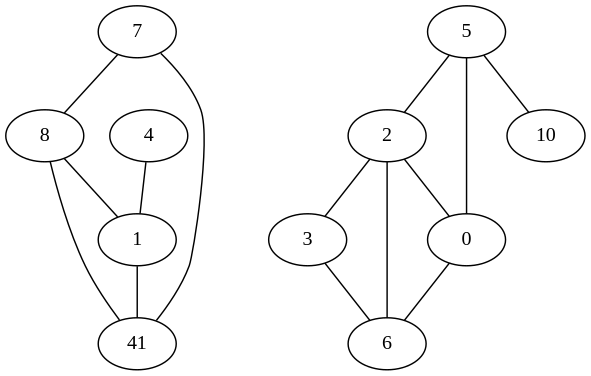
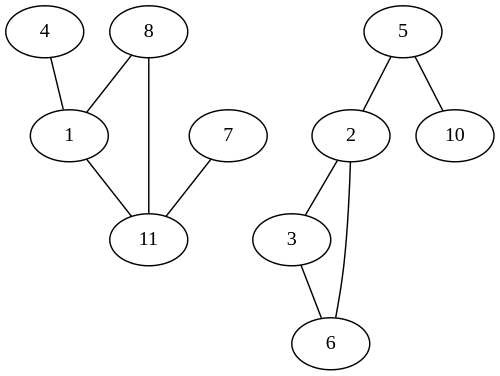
(91, 84) -> none
(467, 240) -> none
(137, 344) -> (149, 240)
